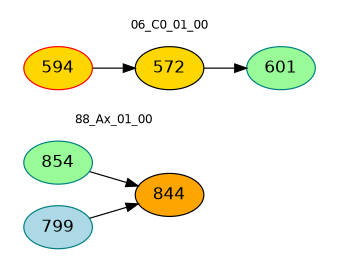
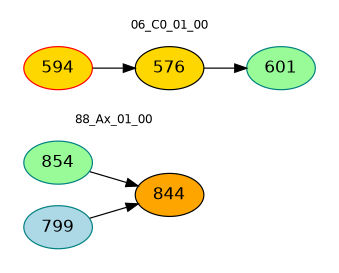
(170, 68) -> (170, 68)
